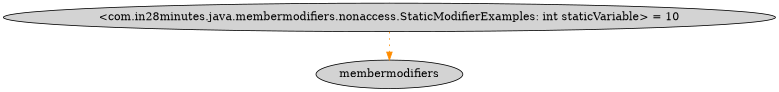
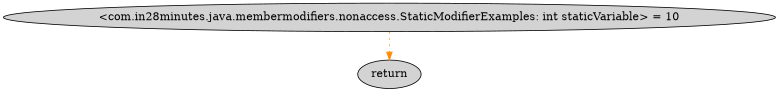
(389, 74) -> (389, 74)
